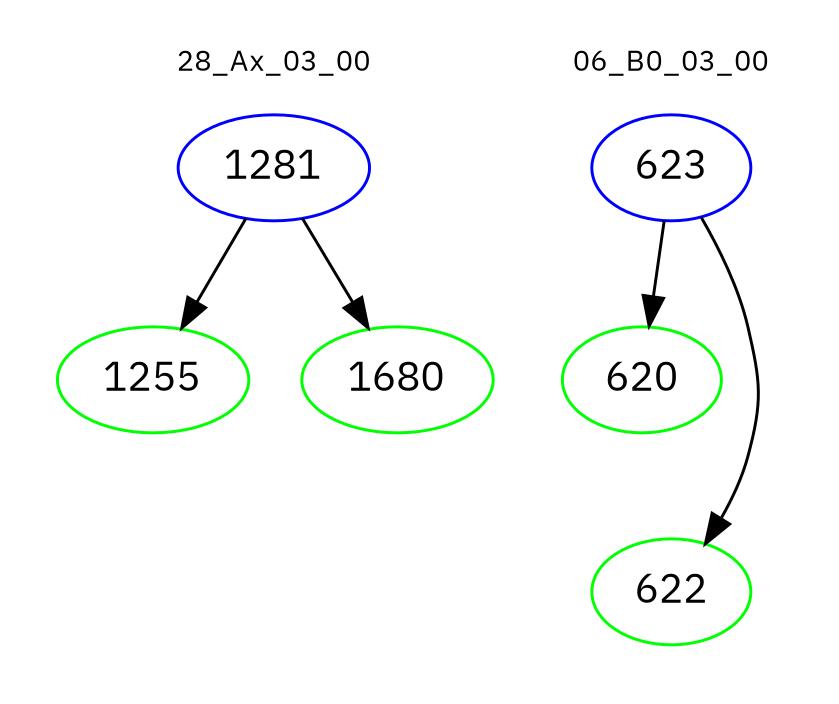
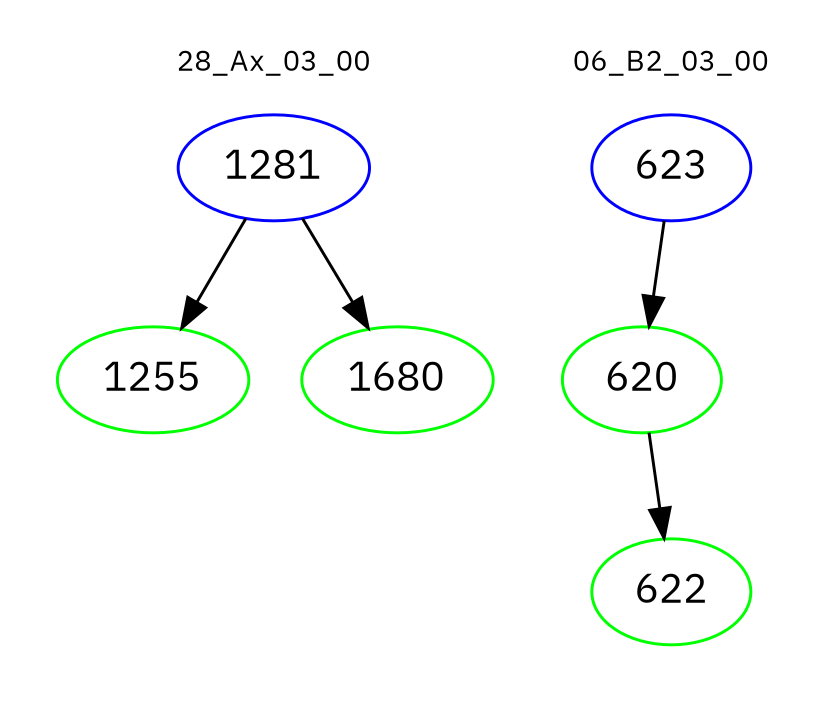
(671, 63) -> (671, 63)
(756, 366) -> (654, 470)
